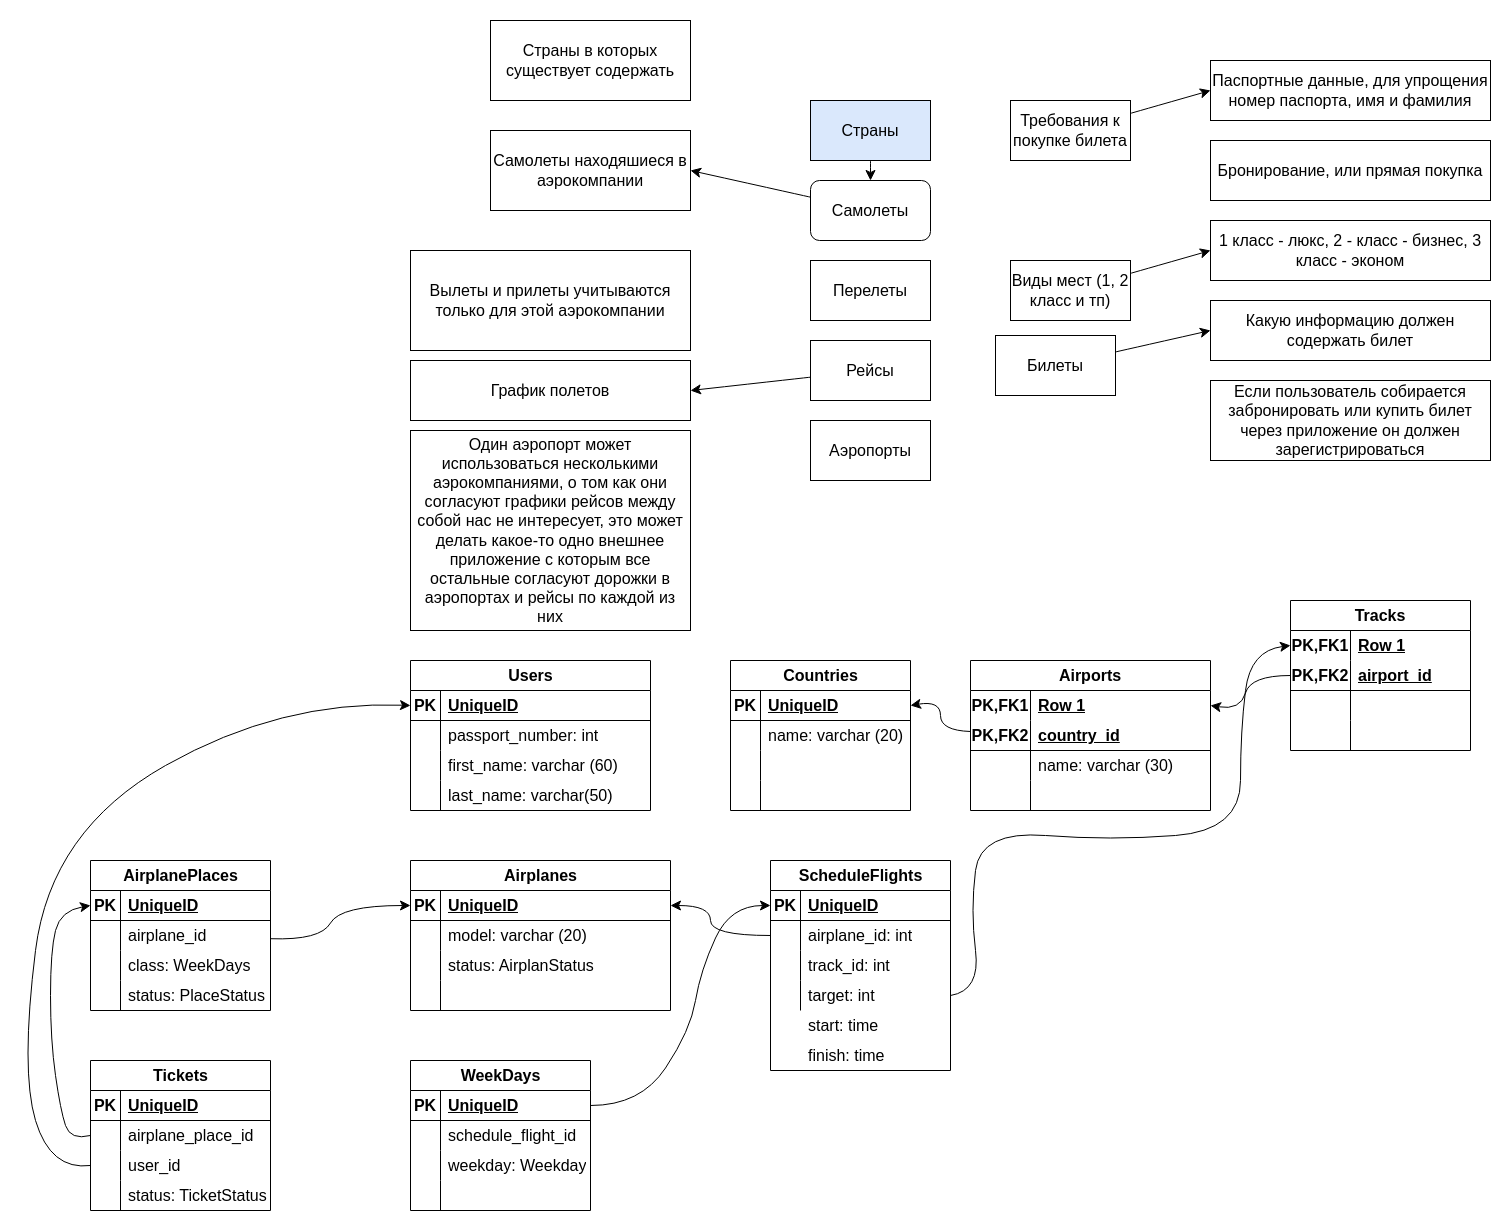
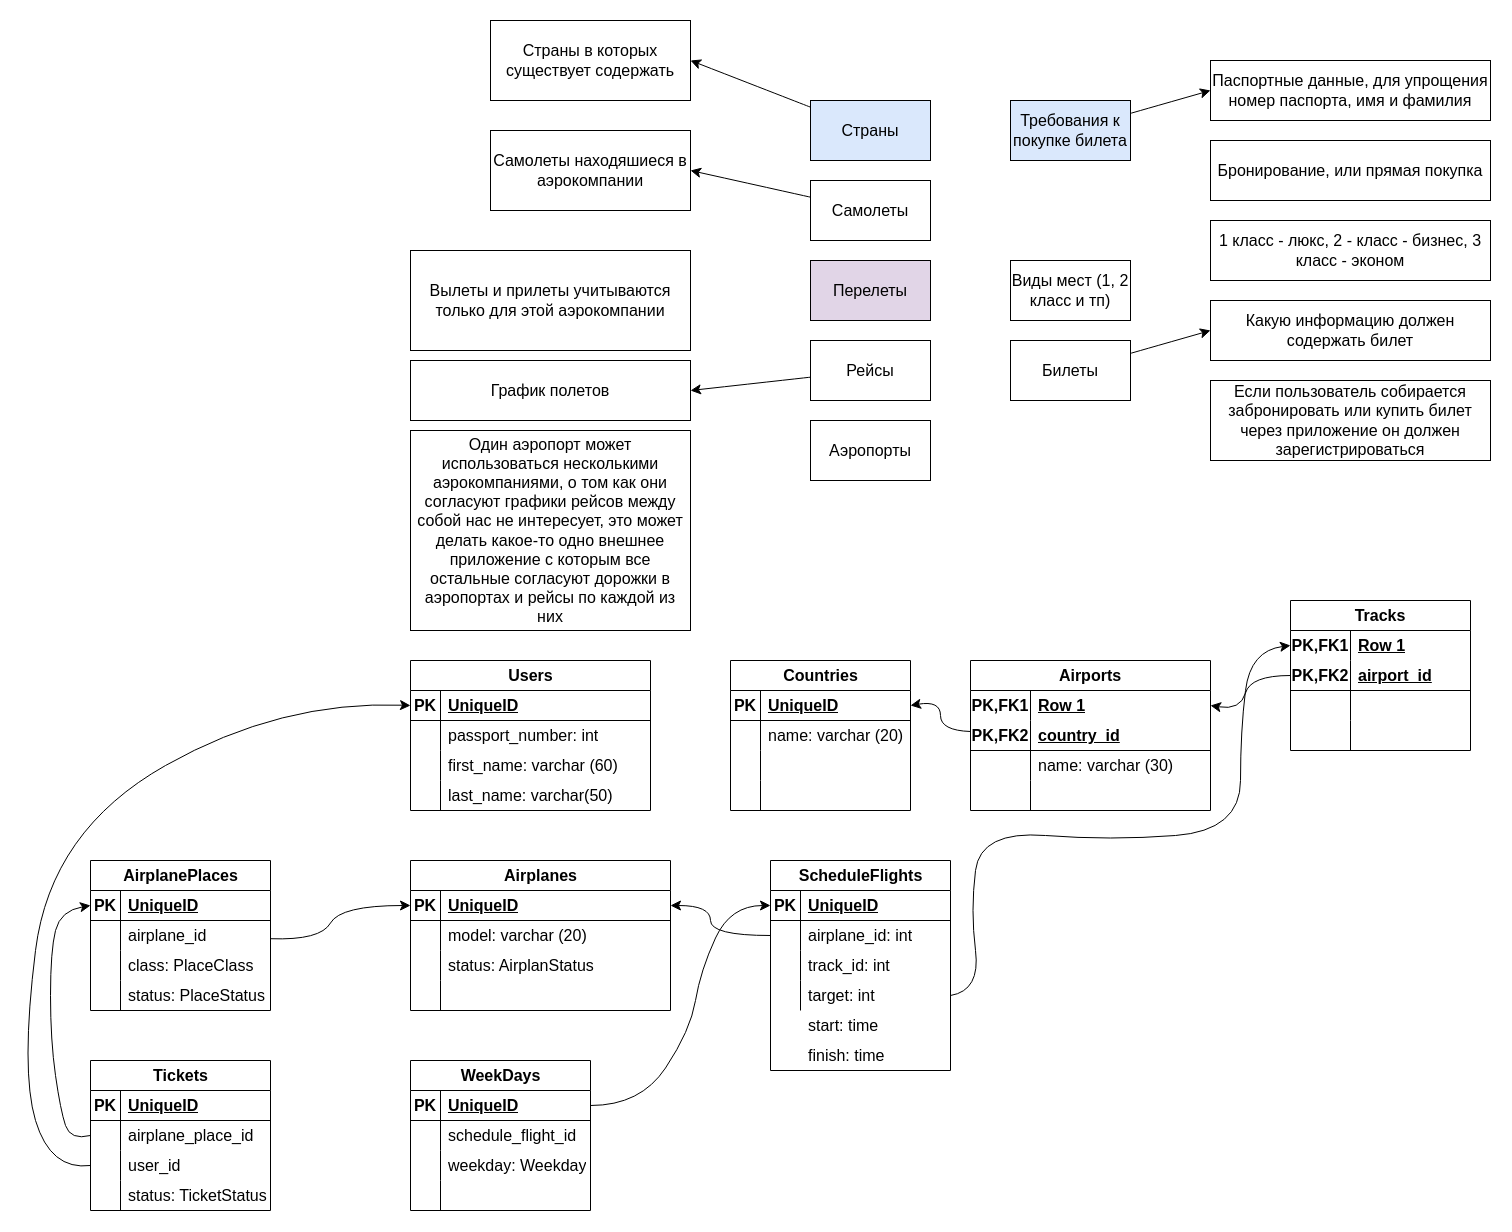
(1071, 131) -> (1071, 131)
(871, 165) -> (753, 85)
(871, 211) -> (871, 211)
(1167, 263) -> none
(871, 291) -> (871, 291)
(1056, 366) -> (1071, 371)
(189, 966) -> (194, 966)
